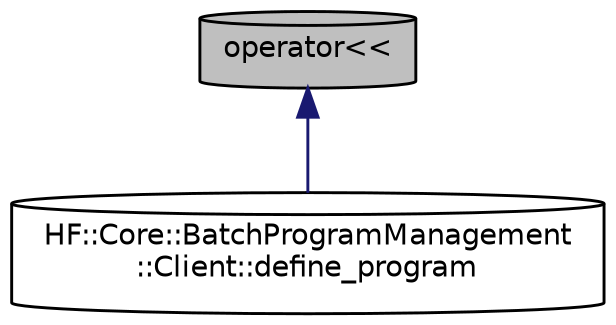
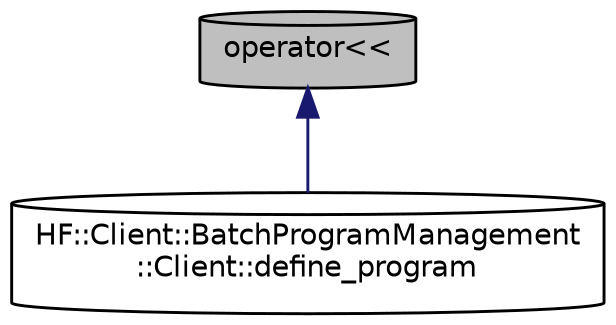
(308, 253) -> (308, 253)
